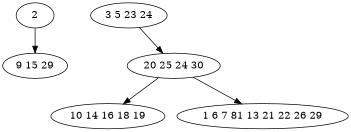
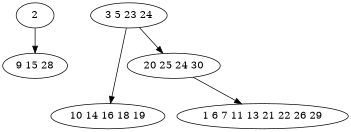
(35, 66) -> (35, 66)
(144, 89) -> (119, 62)
(263, 116) -> (263, 116)
